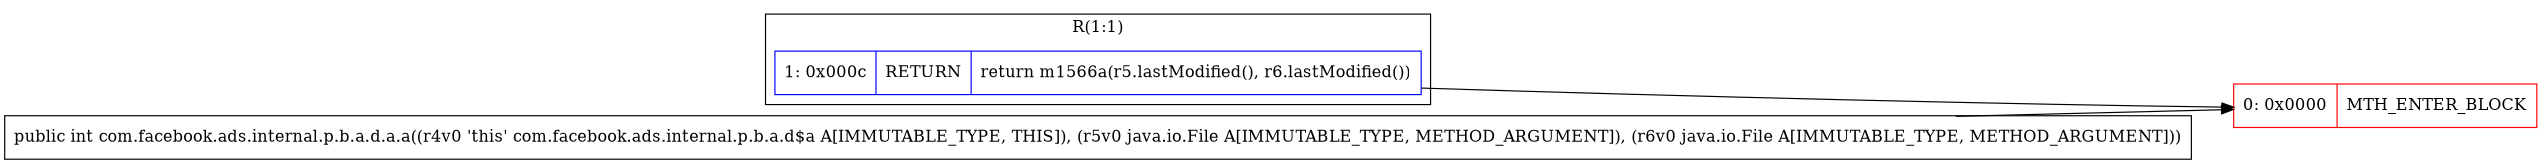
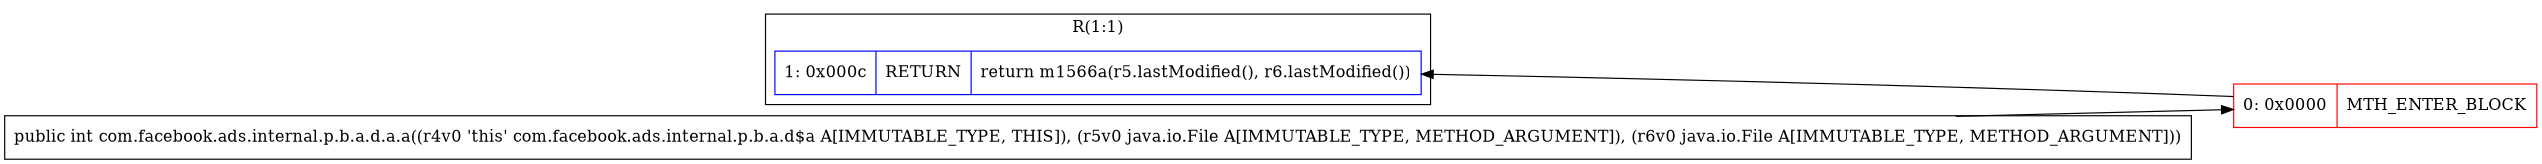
(1822, 99) -> (1834, 84)
